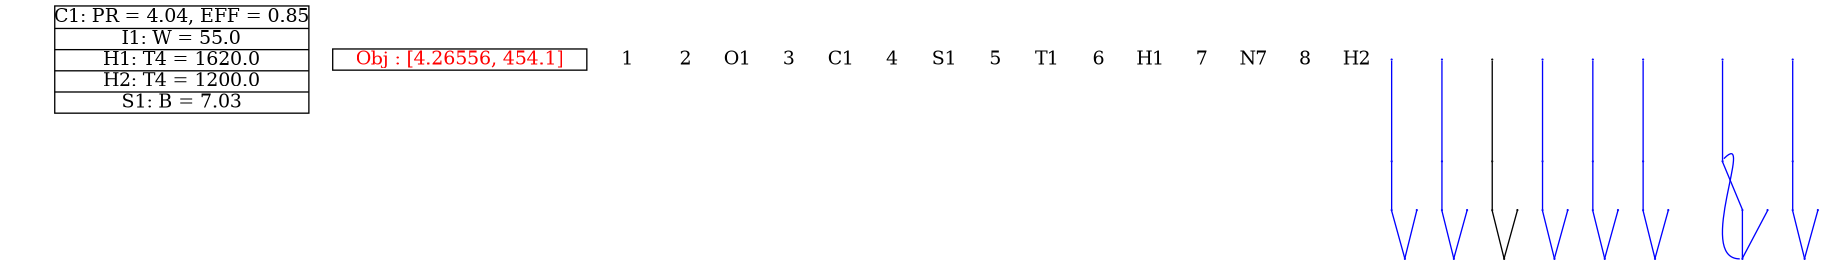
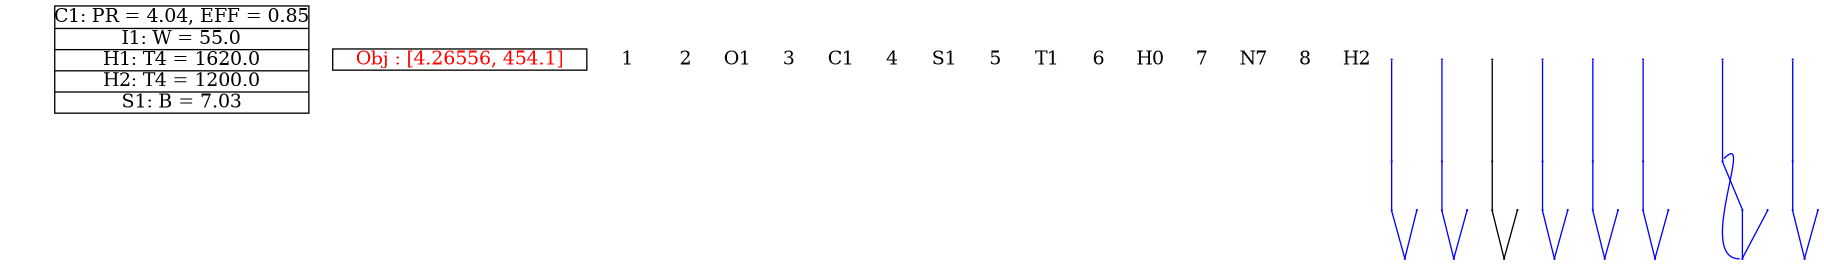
(1151, 60) -> (1151, 60)
